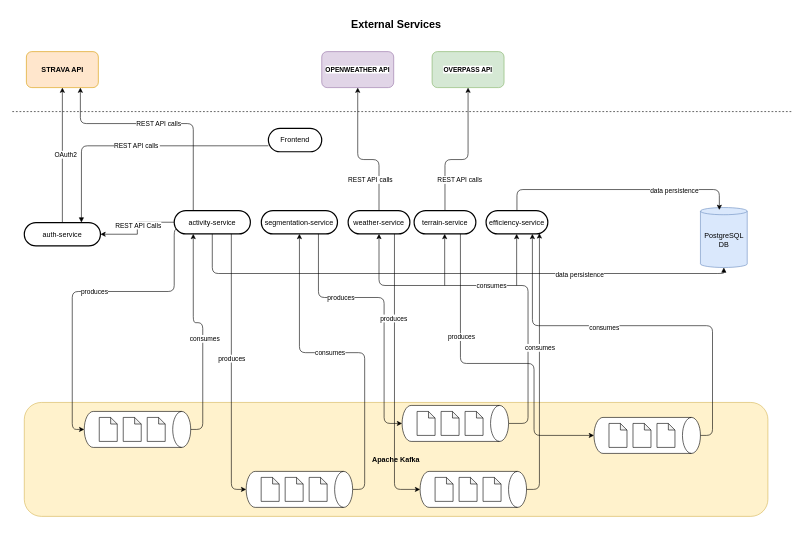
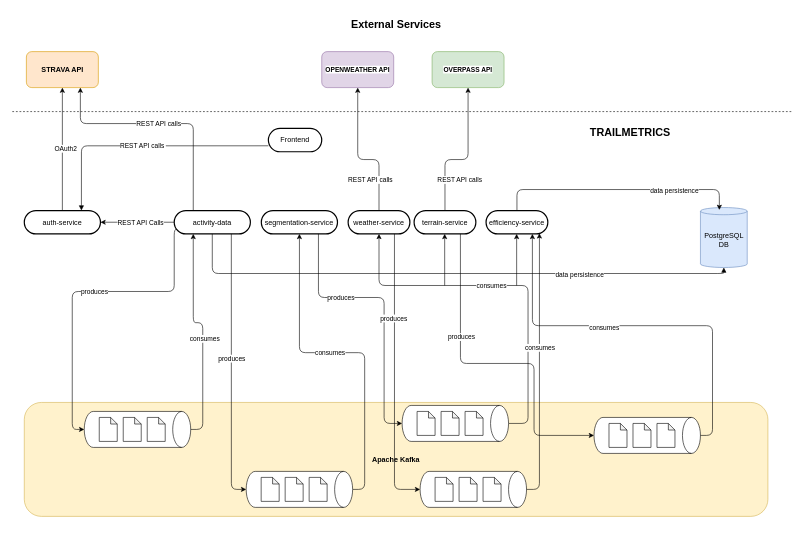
none -> (630, 132)
(212, 222) -> (212, 222)
(62, 234) -> (62, 222)
